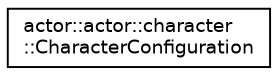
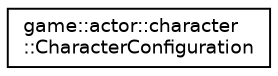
(139, 38) -> (139, 38)
